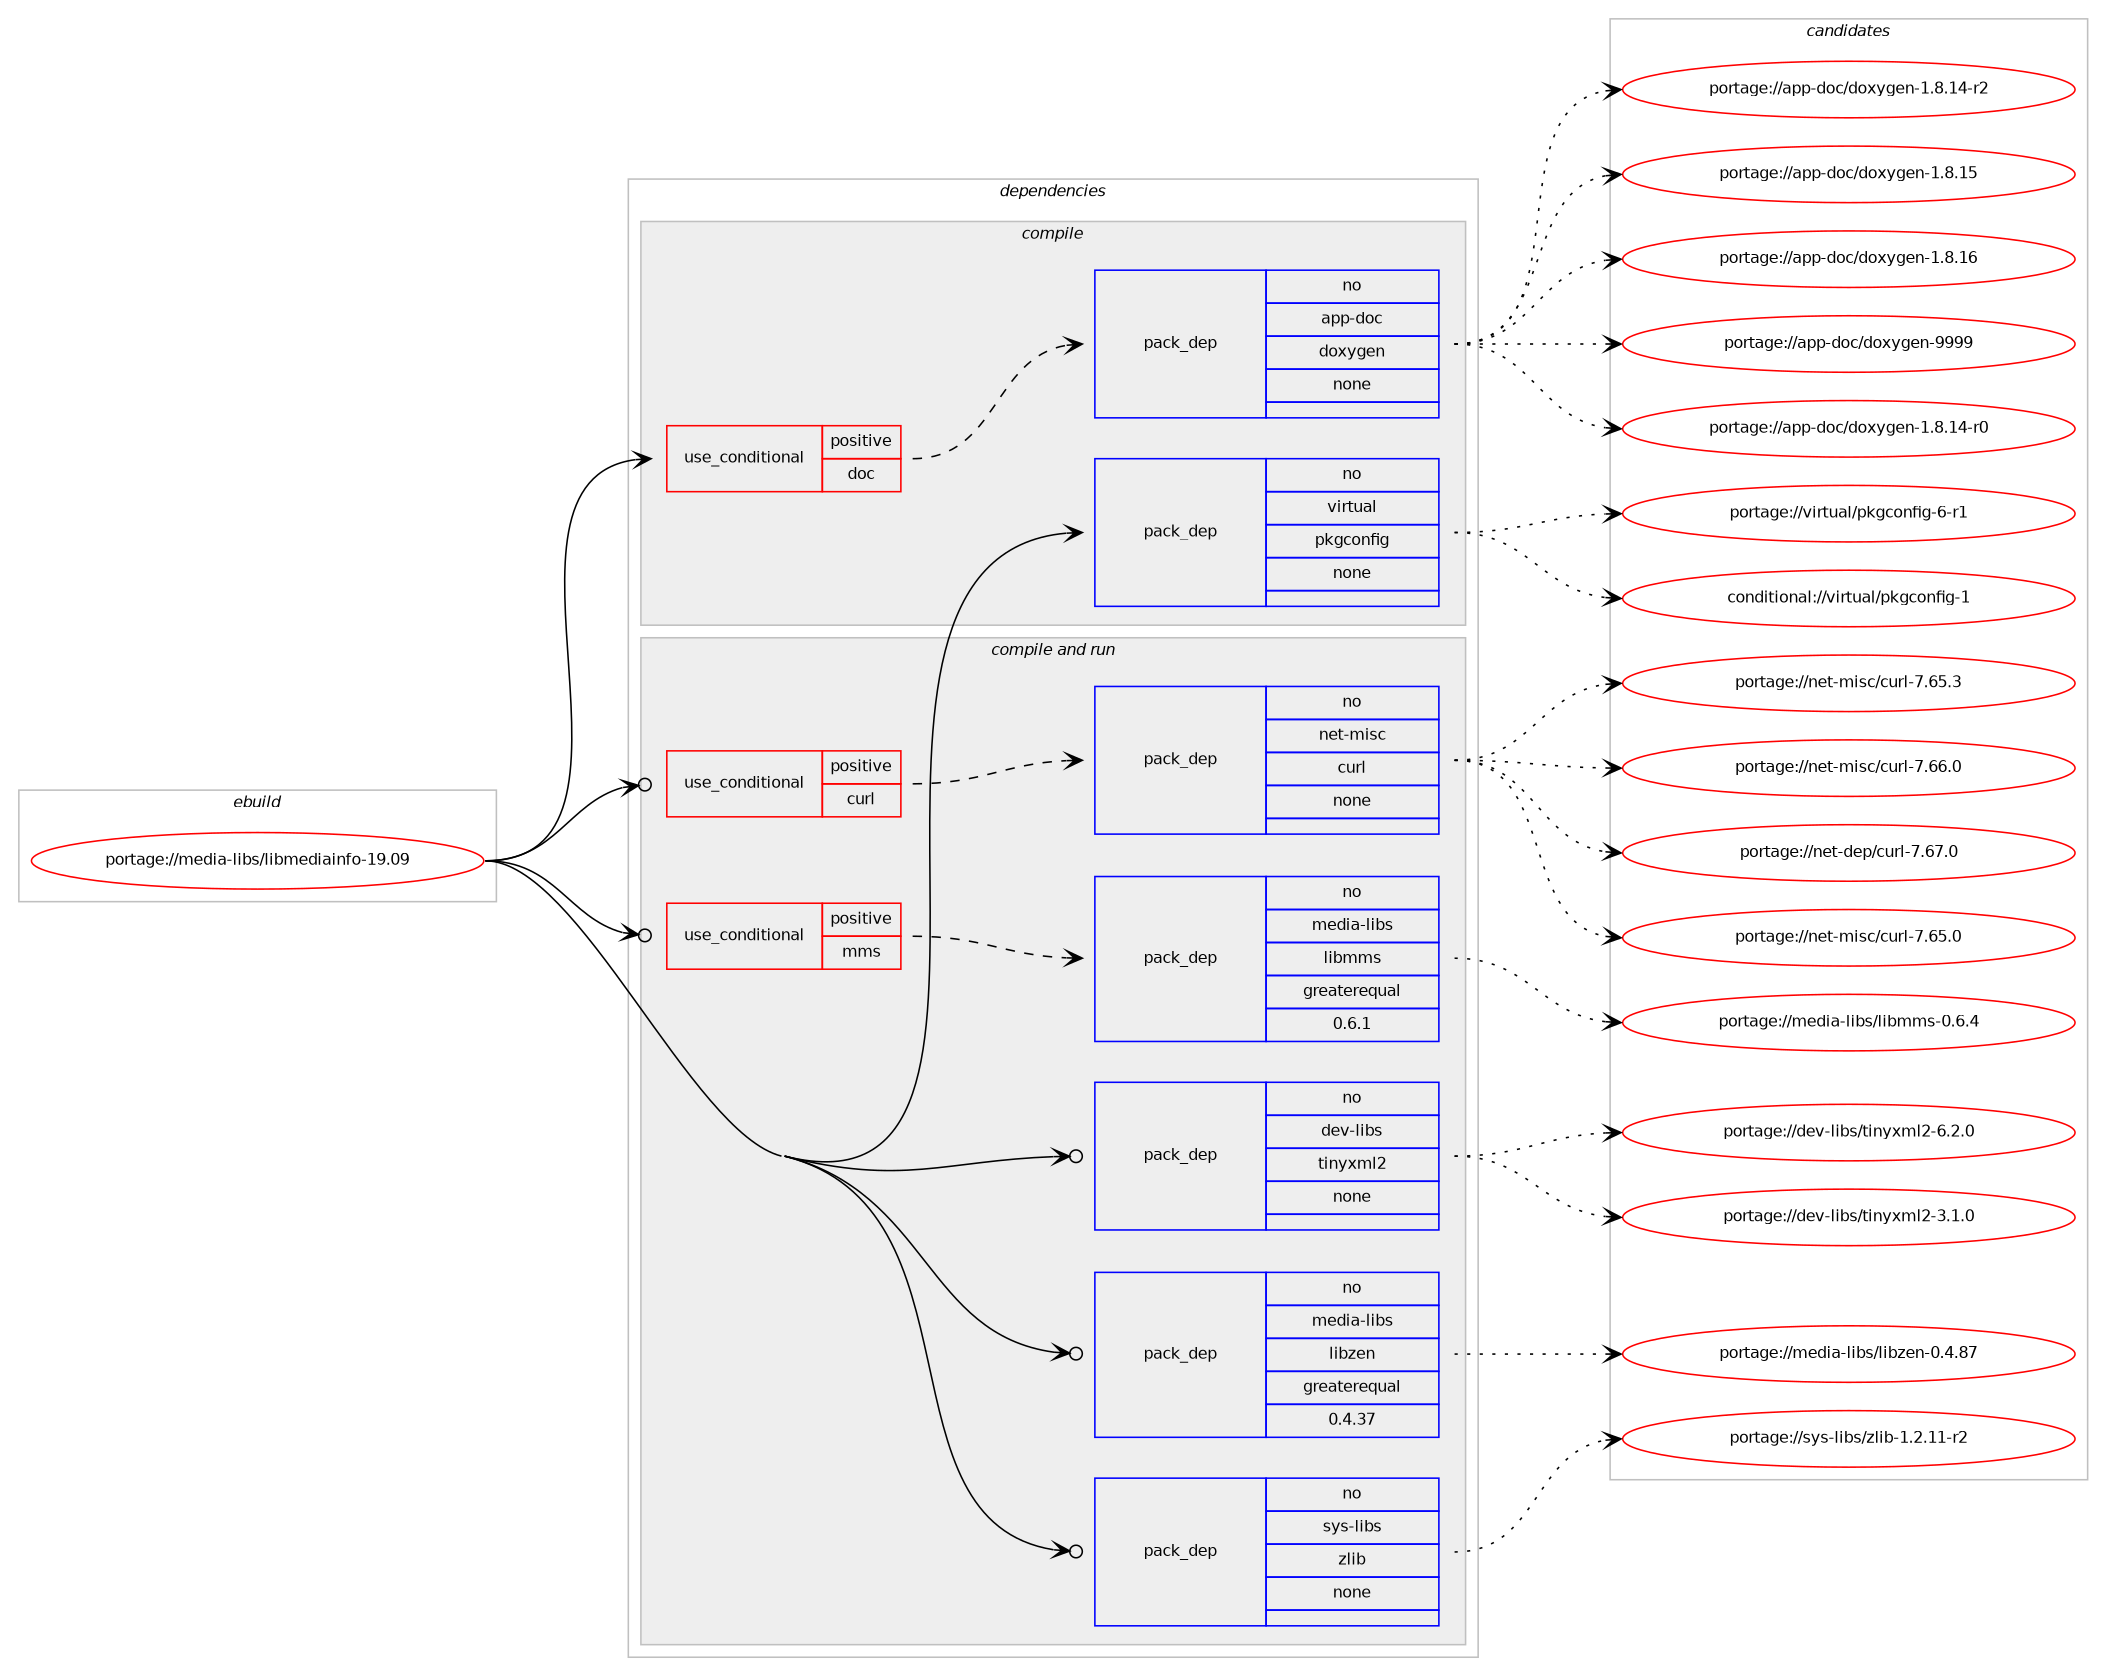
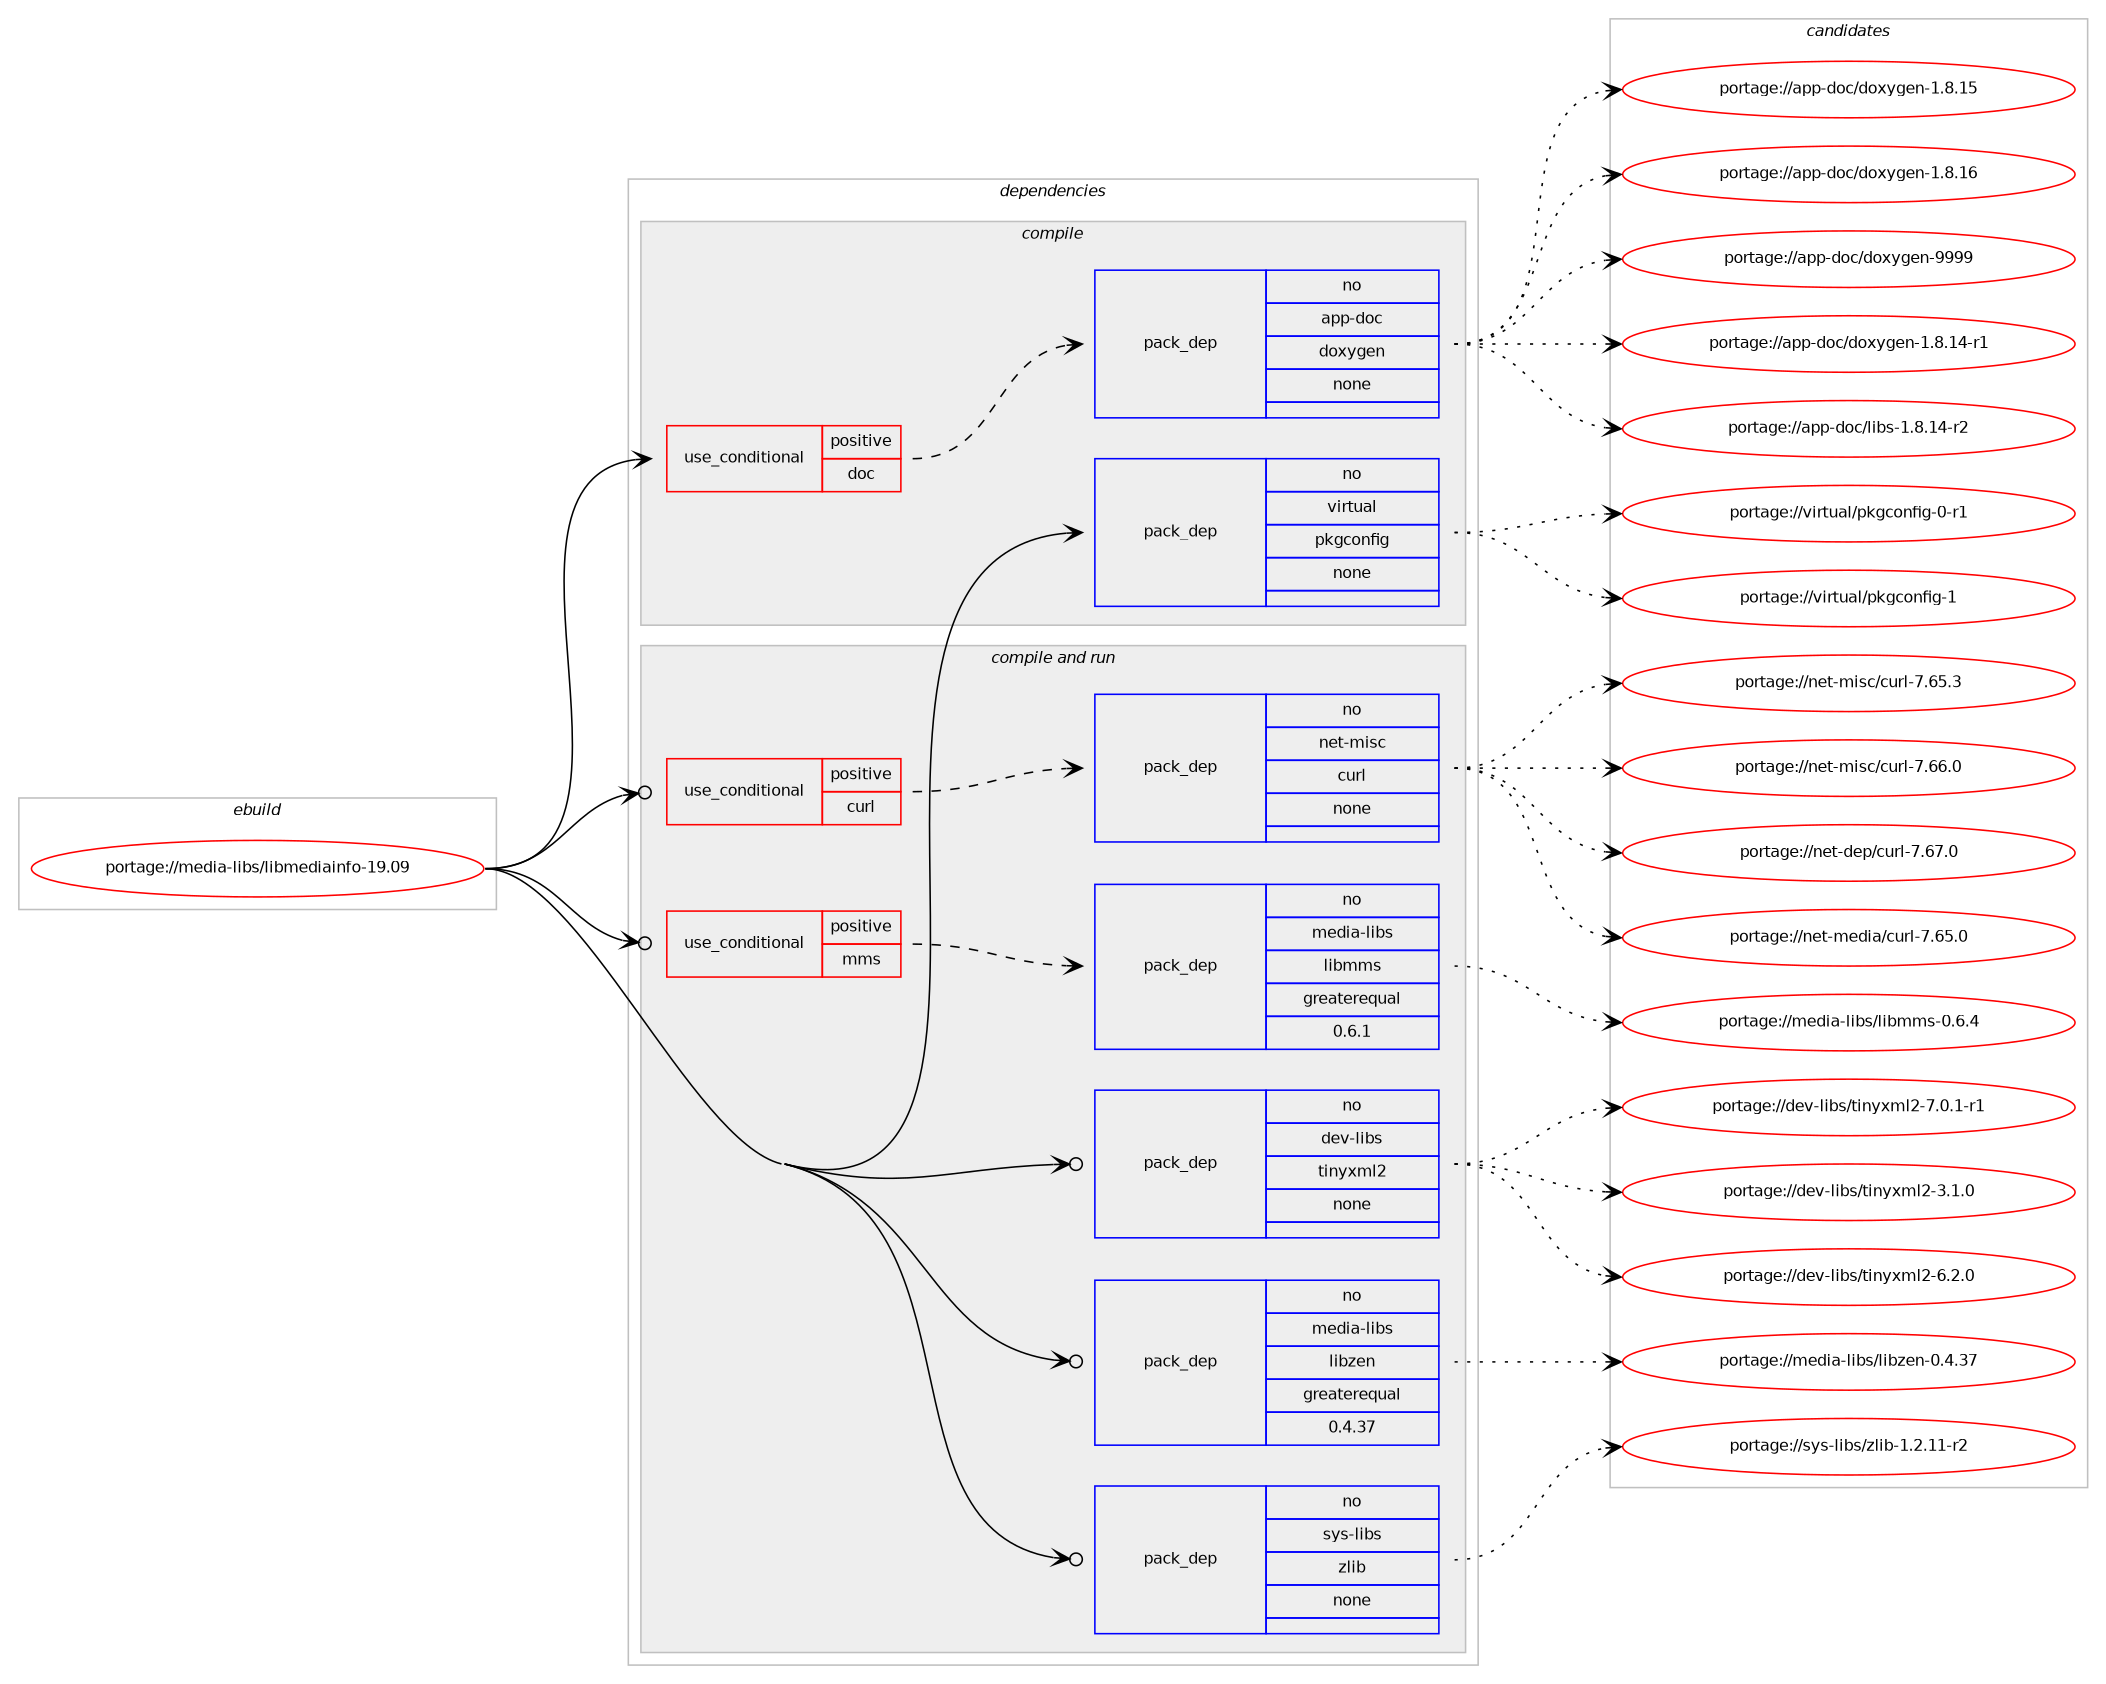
(1849, 90) -> (1849, 429)
(1849, 429) -> (1849, 344)
(1849, 514) -> (1849, 514)
(1849, 598) -> (1849, 598)
(1849, 938) -> (1849, 938)
none -> (1849, 1107)
(1849, 1354) -> (1849, 1362)
